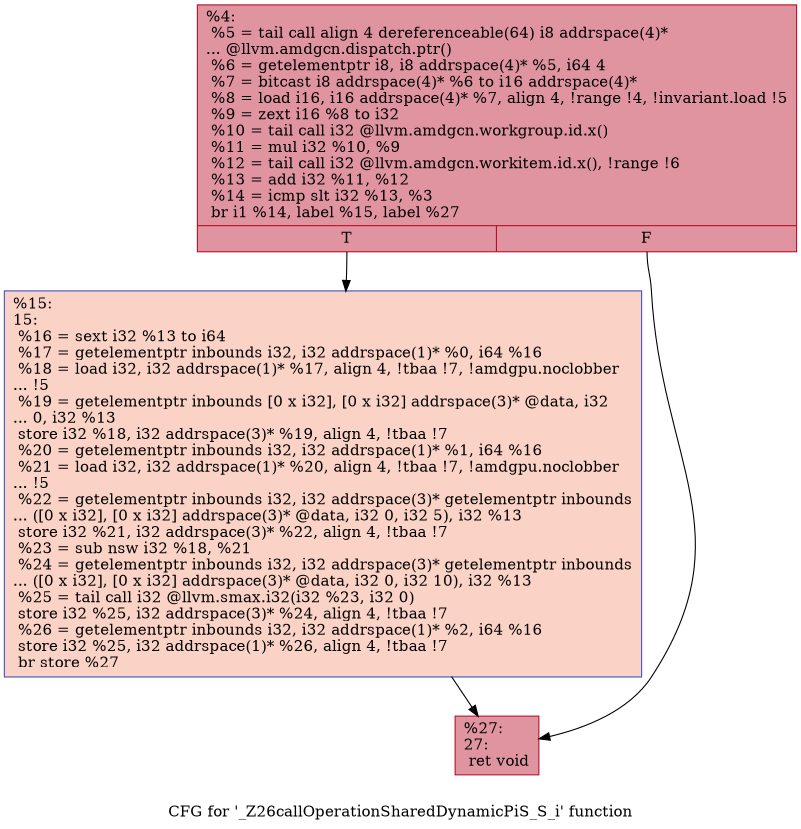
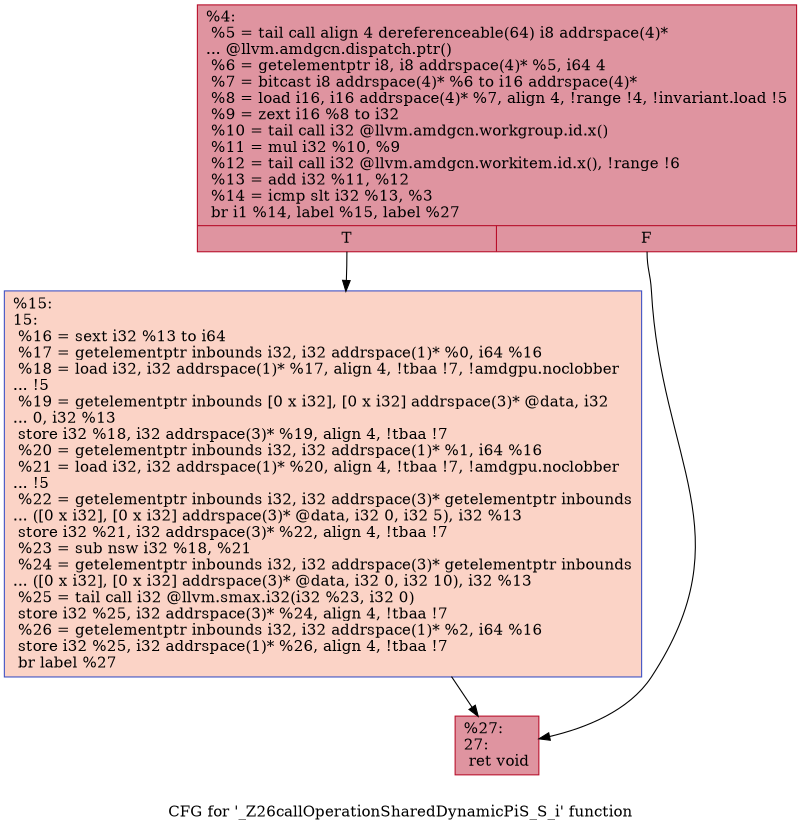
(66, 663) -> (65, 663)
